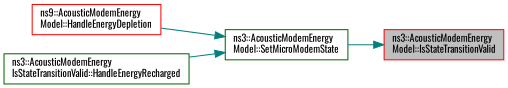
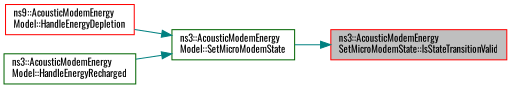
(444, 45) -> (419, 45)
(97, 69) -> (70, 69)
